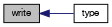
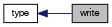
(61, 13) -> (60, 13)
